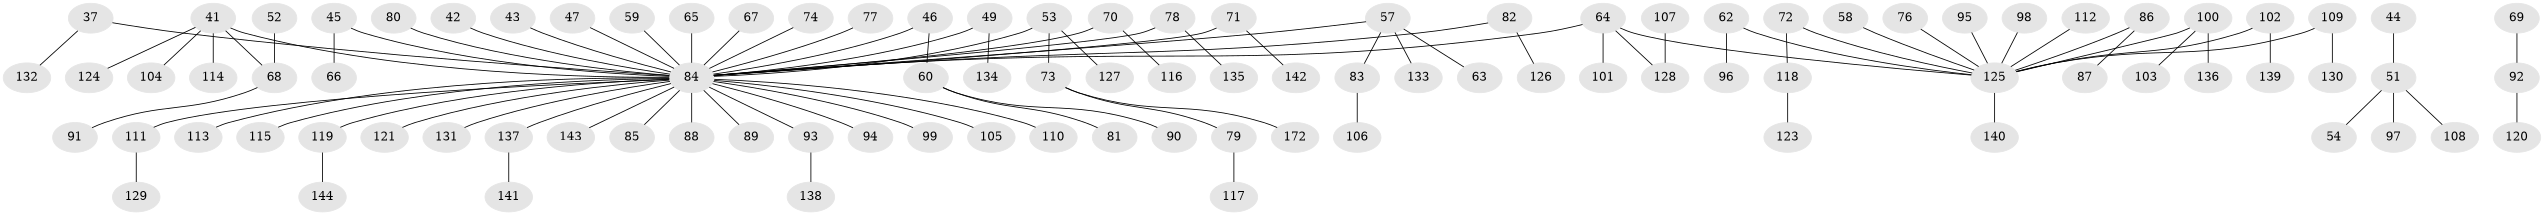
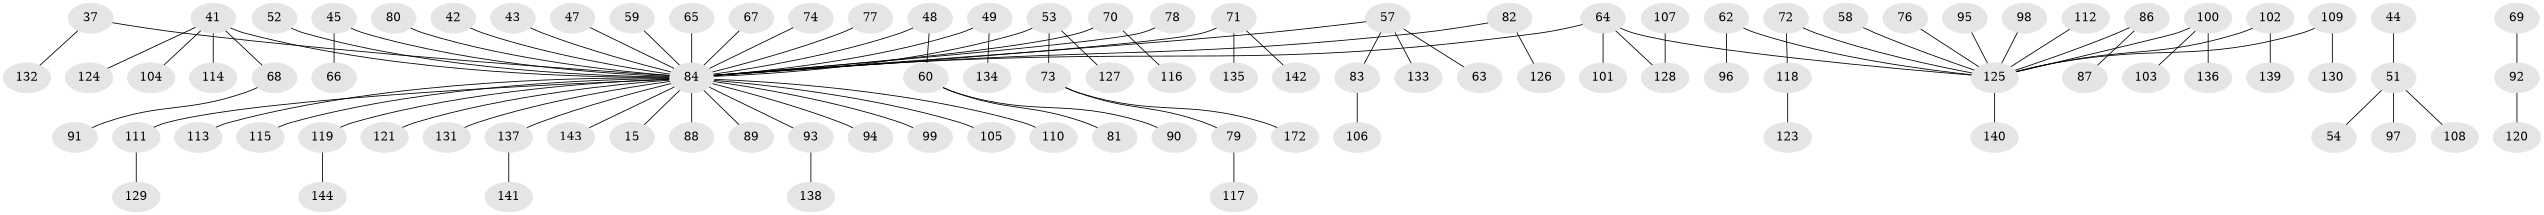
(930, 18) -> (930, 18)
(1200, 44) -> (1234, 43)
(274, 48) -> (479, 65)
(632, 137) -> (632, 137)
